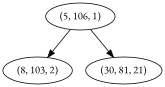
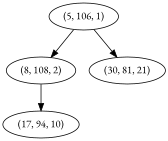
(38, 70) -> (41, 70)
none -> (41, 124)
